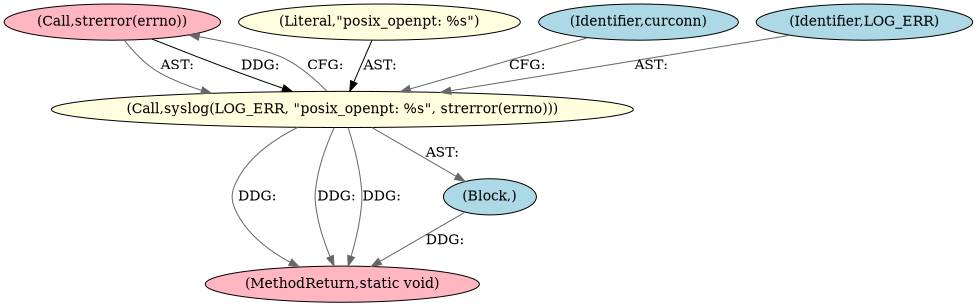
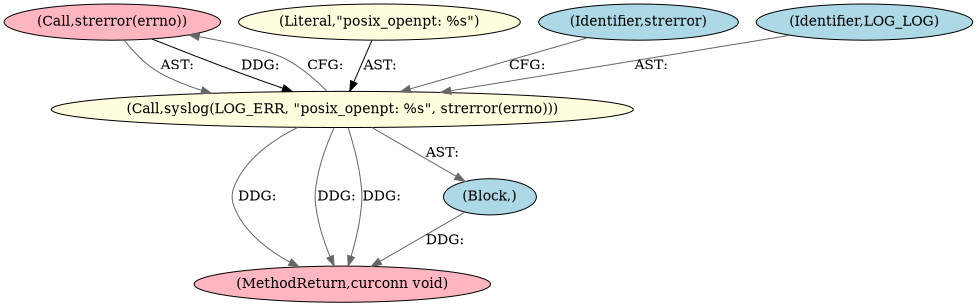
(639, 22) -> (639, 22)
(864, 22) -> (864, 22)
(342, 284) -> (342, 284)
